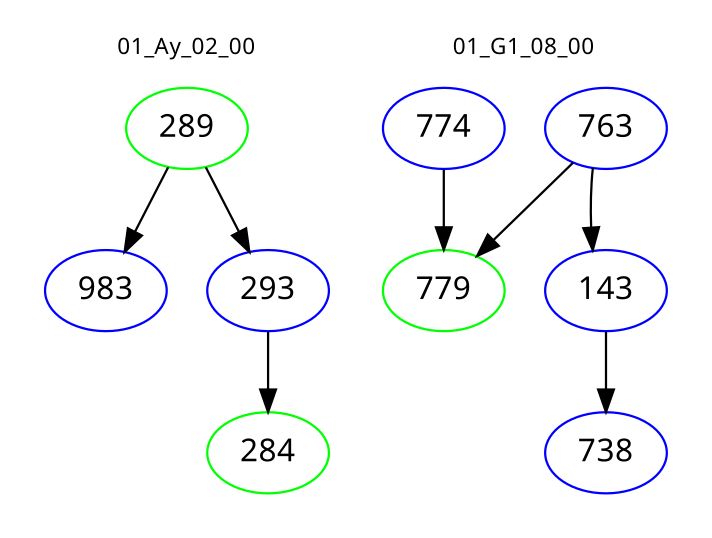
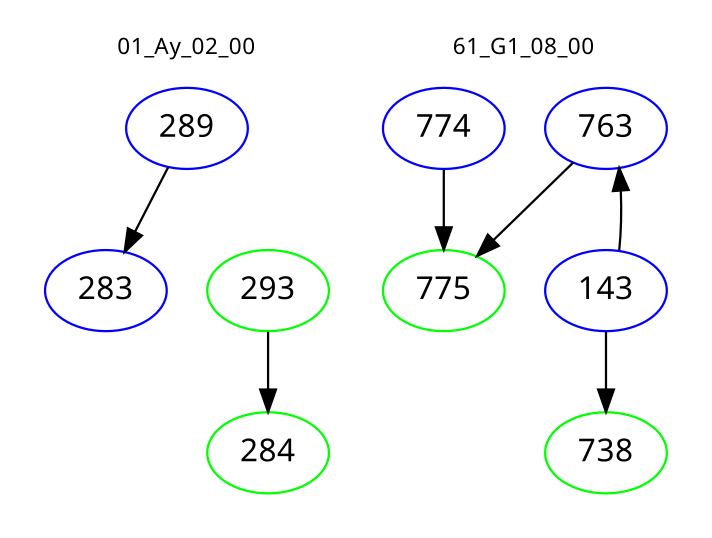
(525, 48) -> (525, 48)
(187, 128) -> (187, 128)
(591, 198) -> (621, 221)
(222, 199) -> none
(106, 291) -> (106, 291)
(268, 291) -> (268, 291)
(444, 291) -> (444, 291)
(606, 453) -> (606, 453)
